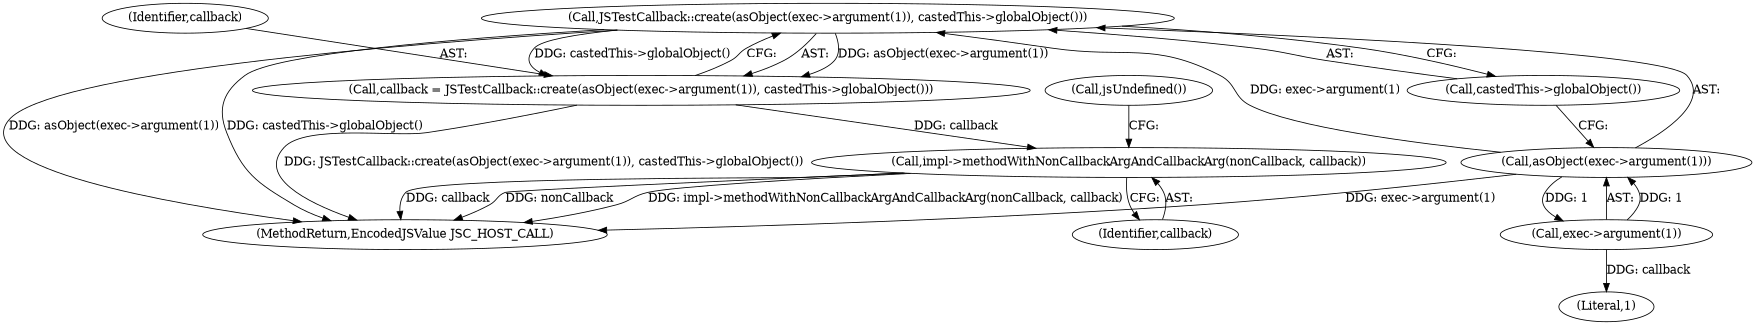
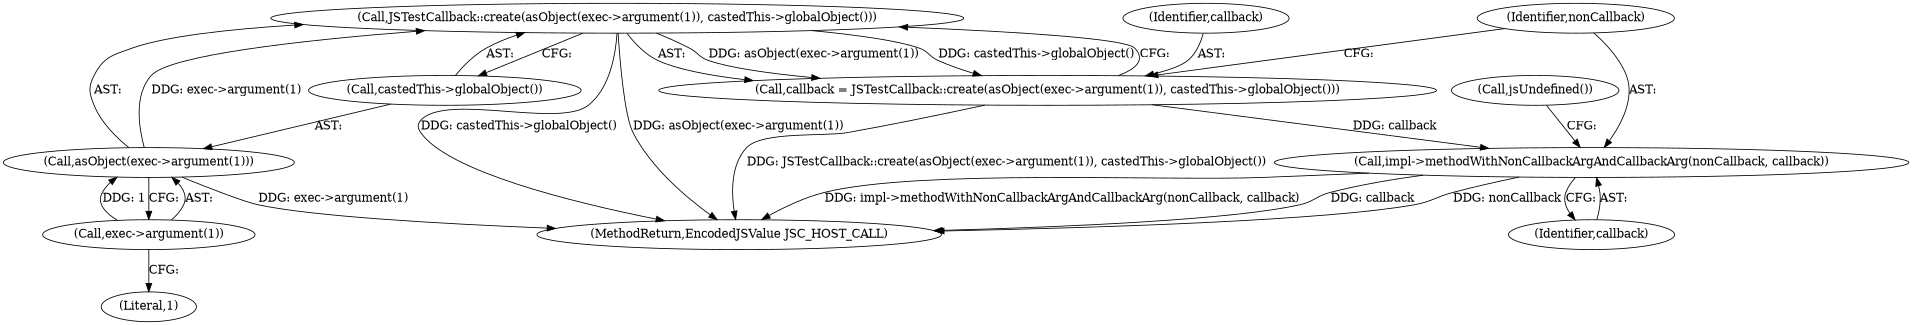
none -> (1576, 18)
(1595, 126) -> (330, 126)
(1567, 199) -> (166, 199)
(1648, 271) -> (166, 271)
